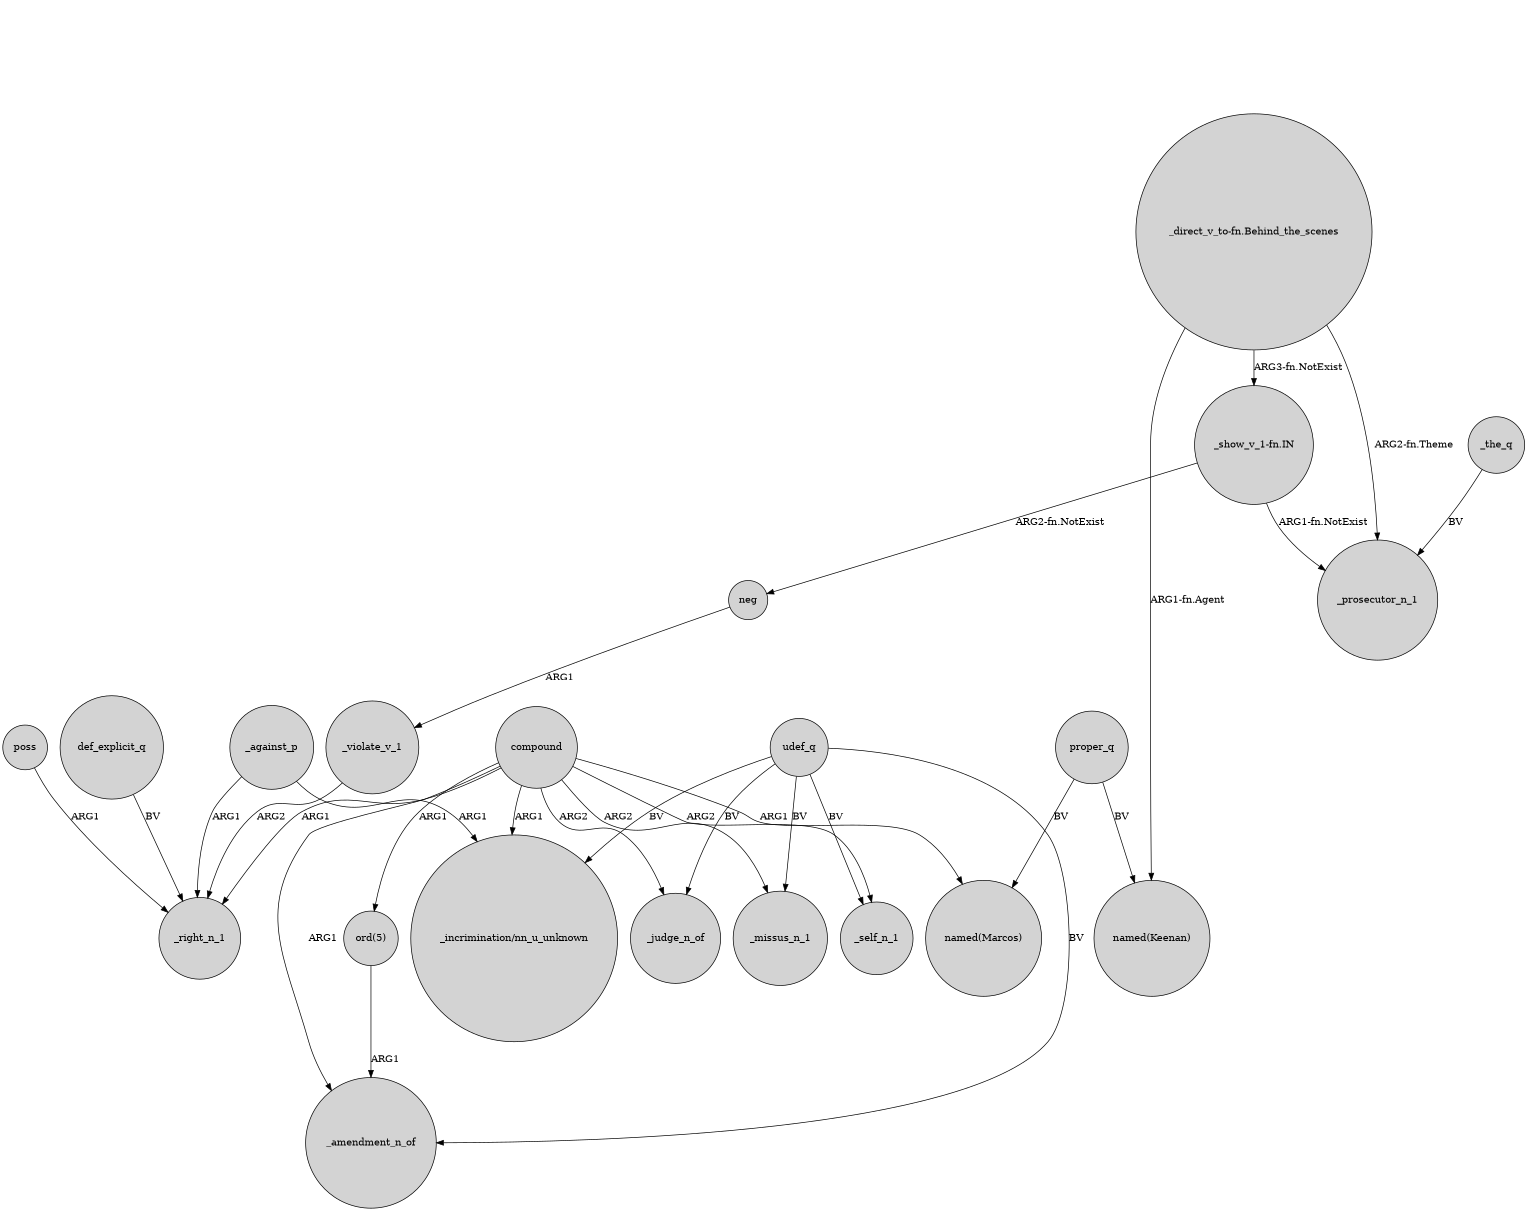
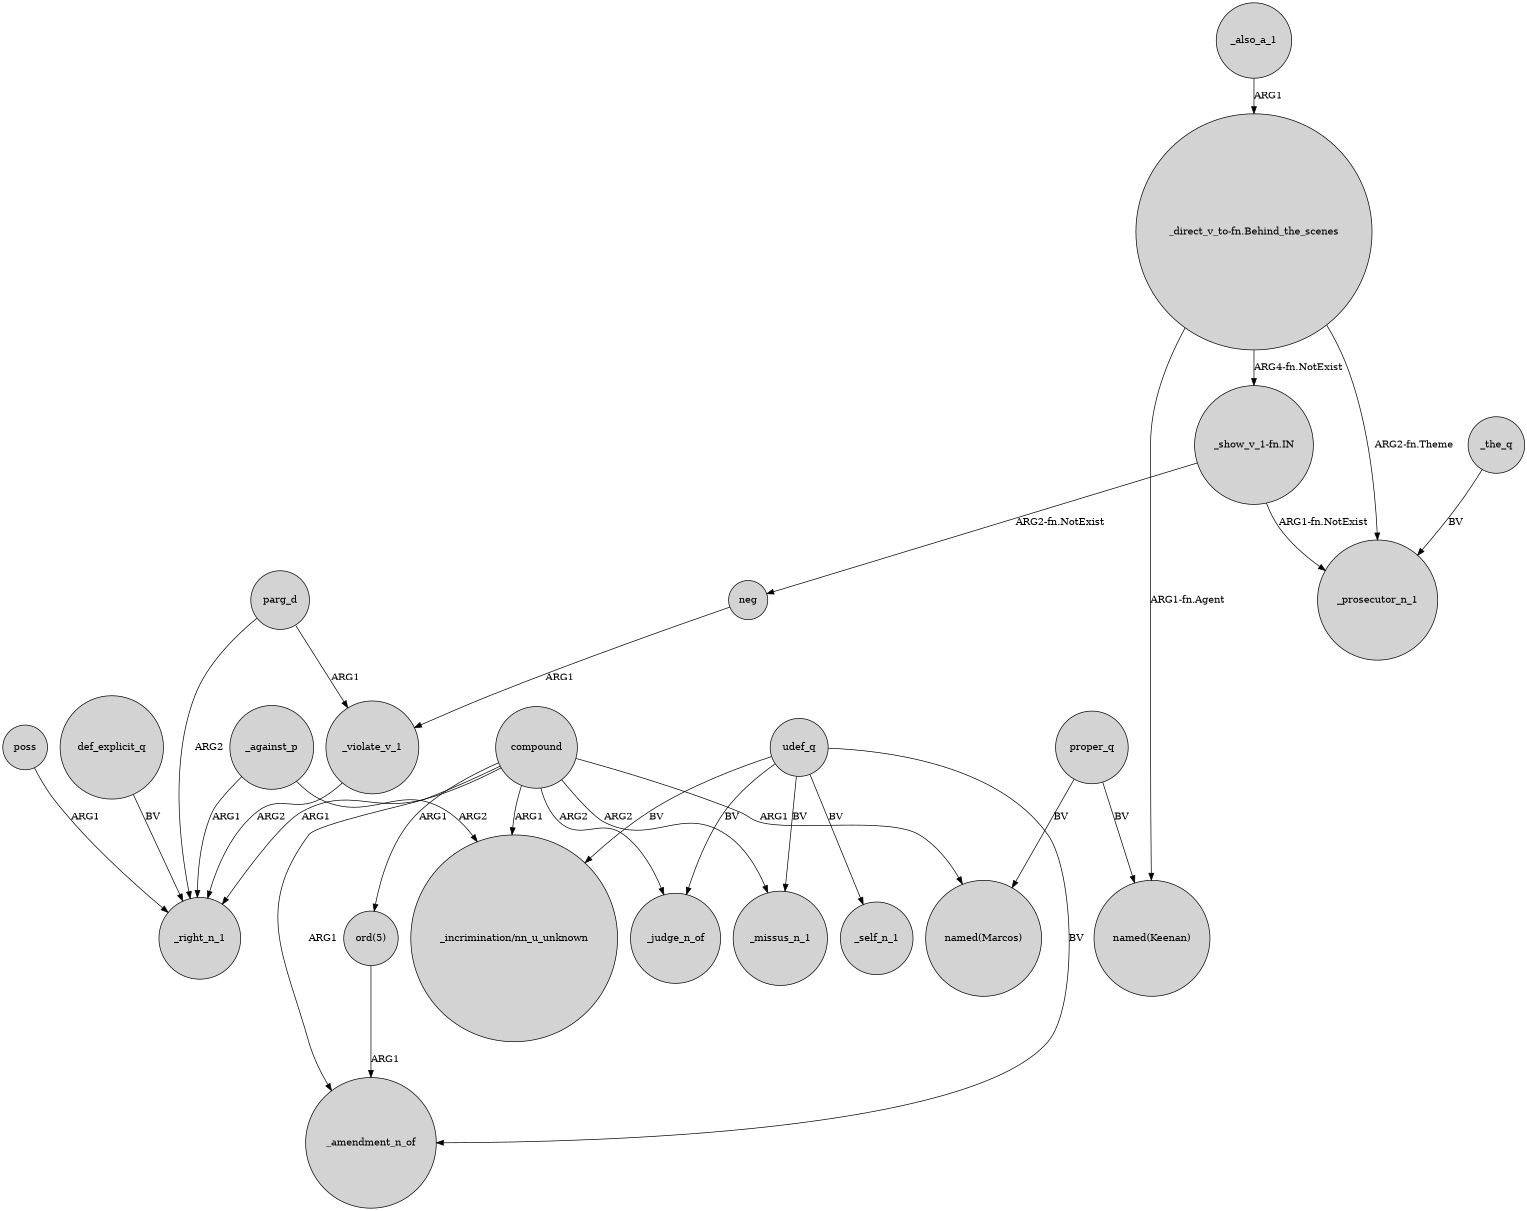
none -> (1254, 41)
(1298, 368) -> (1298, 368)
none -> (280, 600)
(473, 817) -> (473, 817)
(734, 825) -> none
